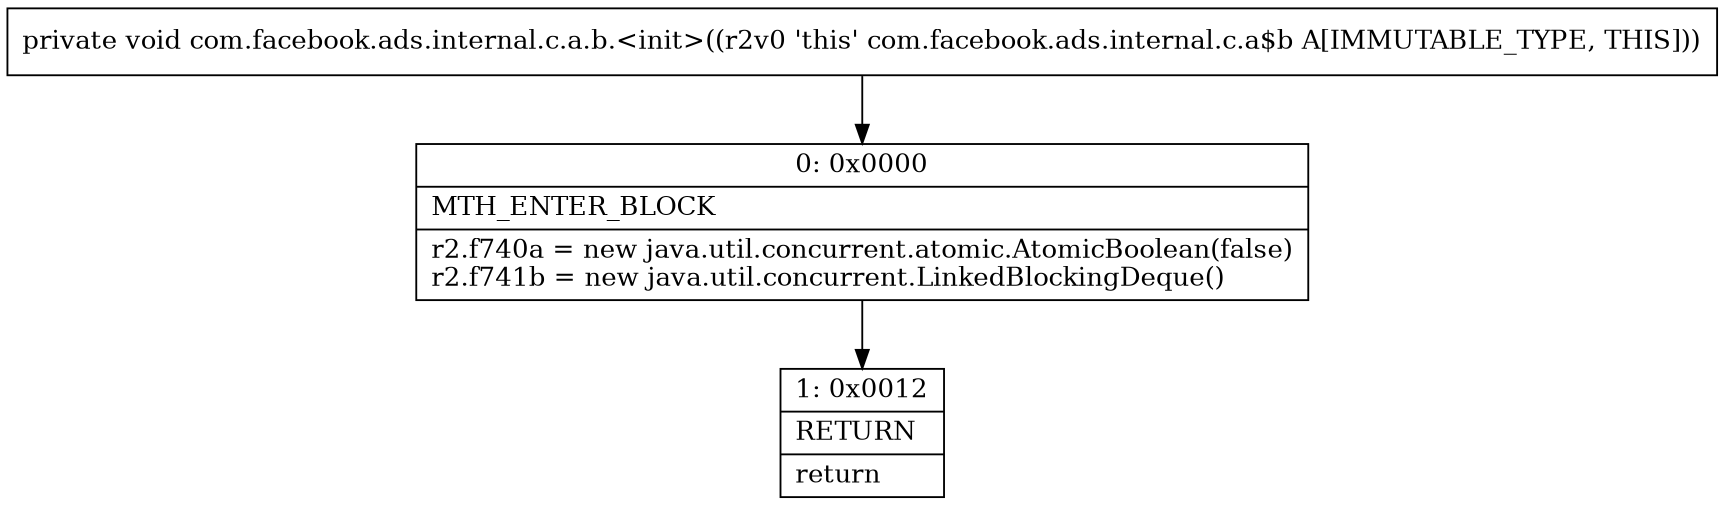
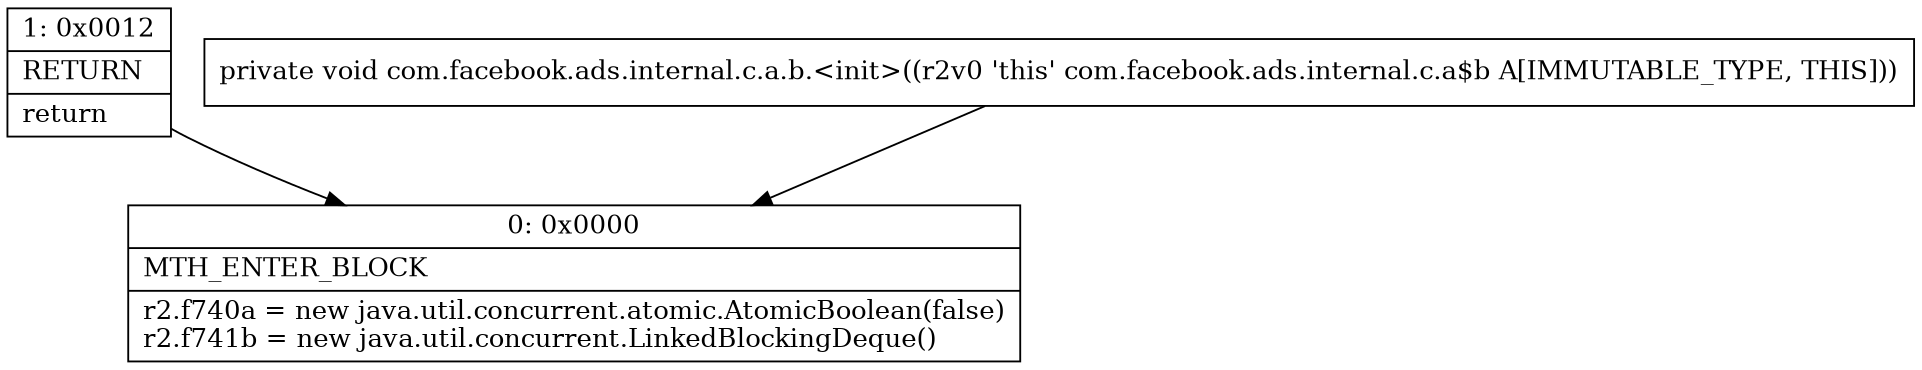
(862, 325) -> (248, 166)
